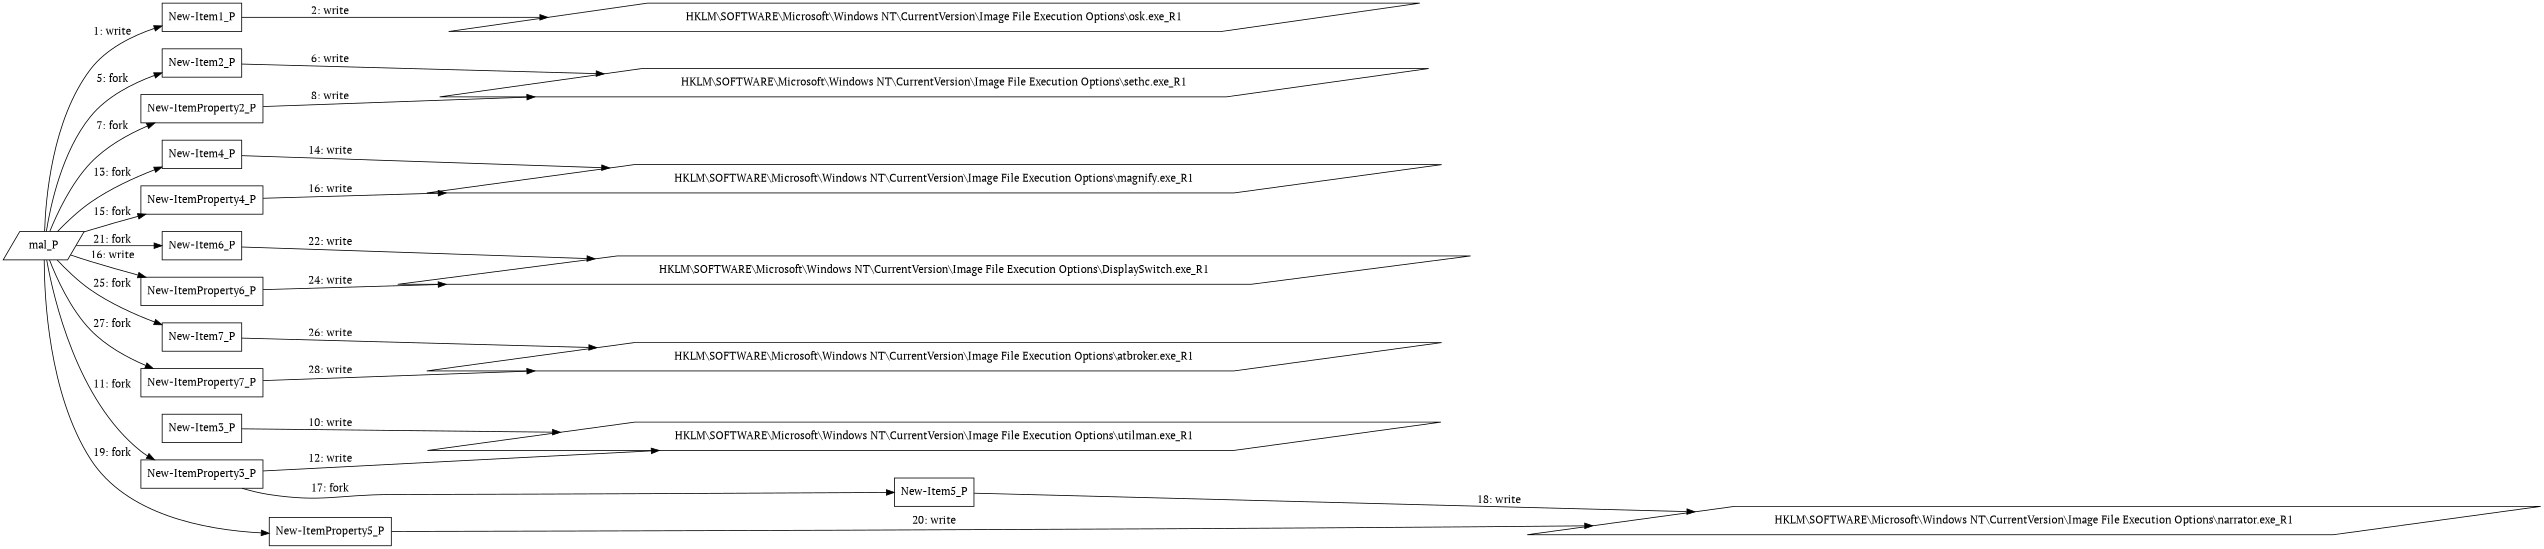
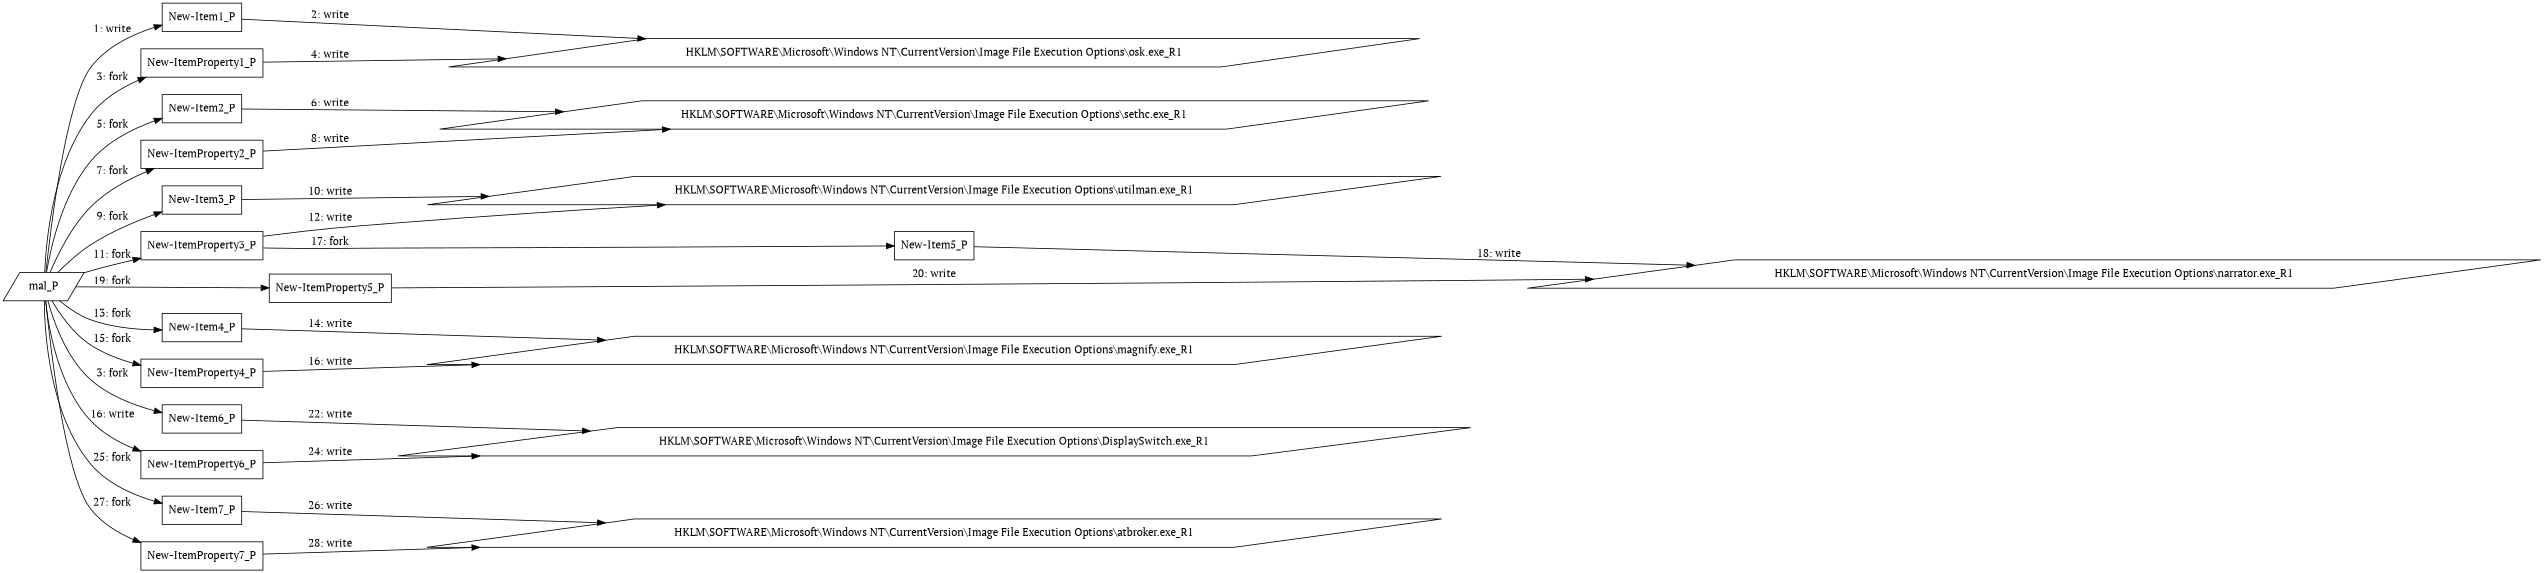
none -> (202, 63)
none -> (103, 238)
(113, 240) -> (113, 374)
